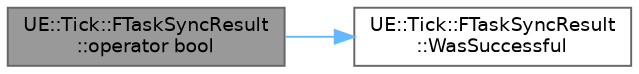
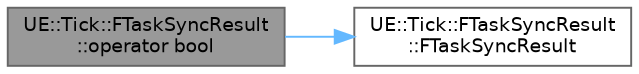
(493, 37) -> (493, 37)
